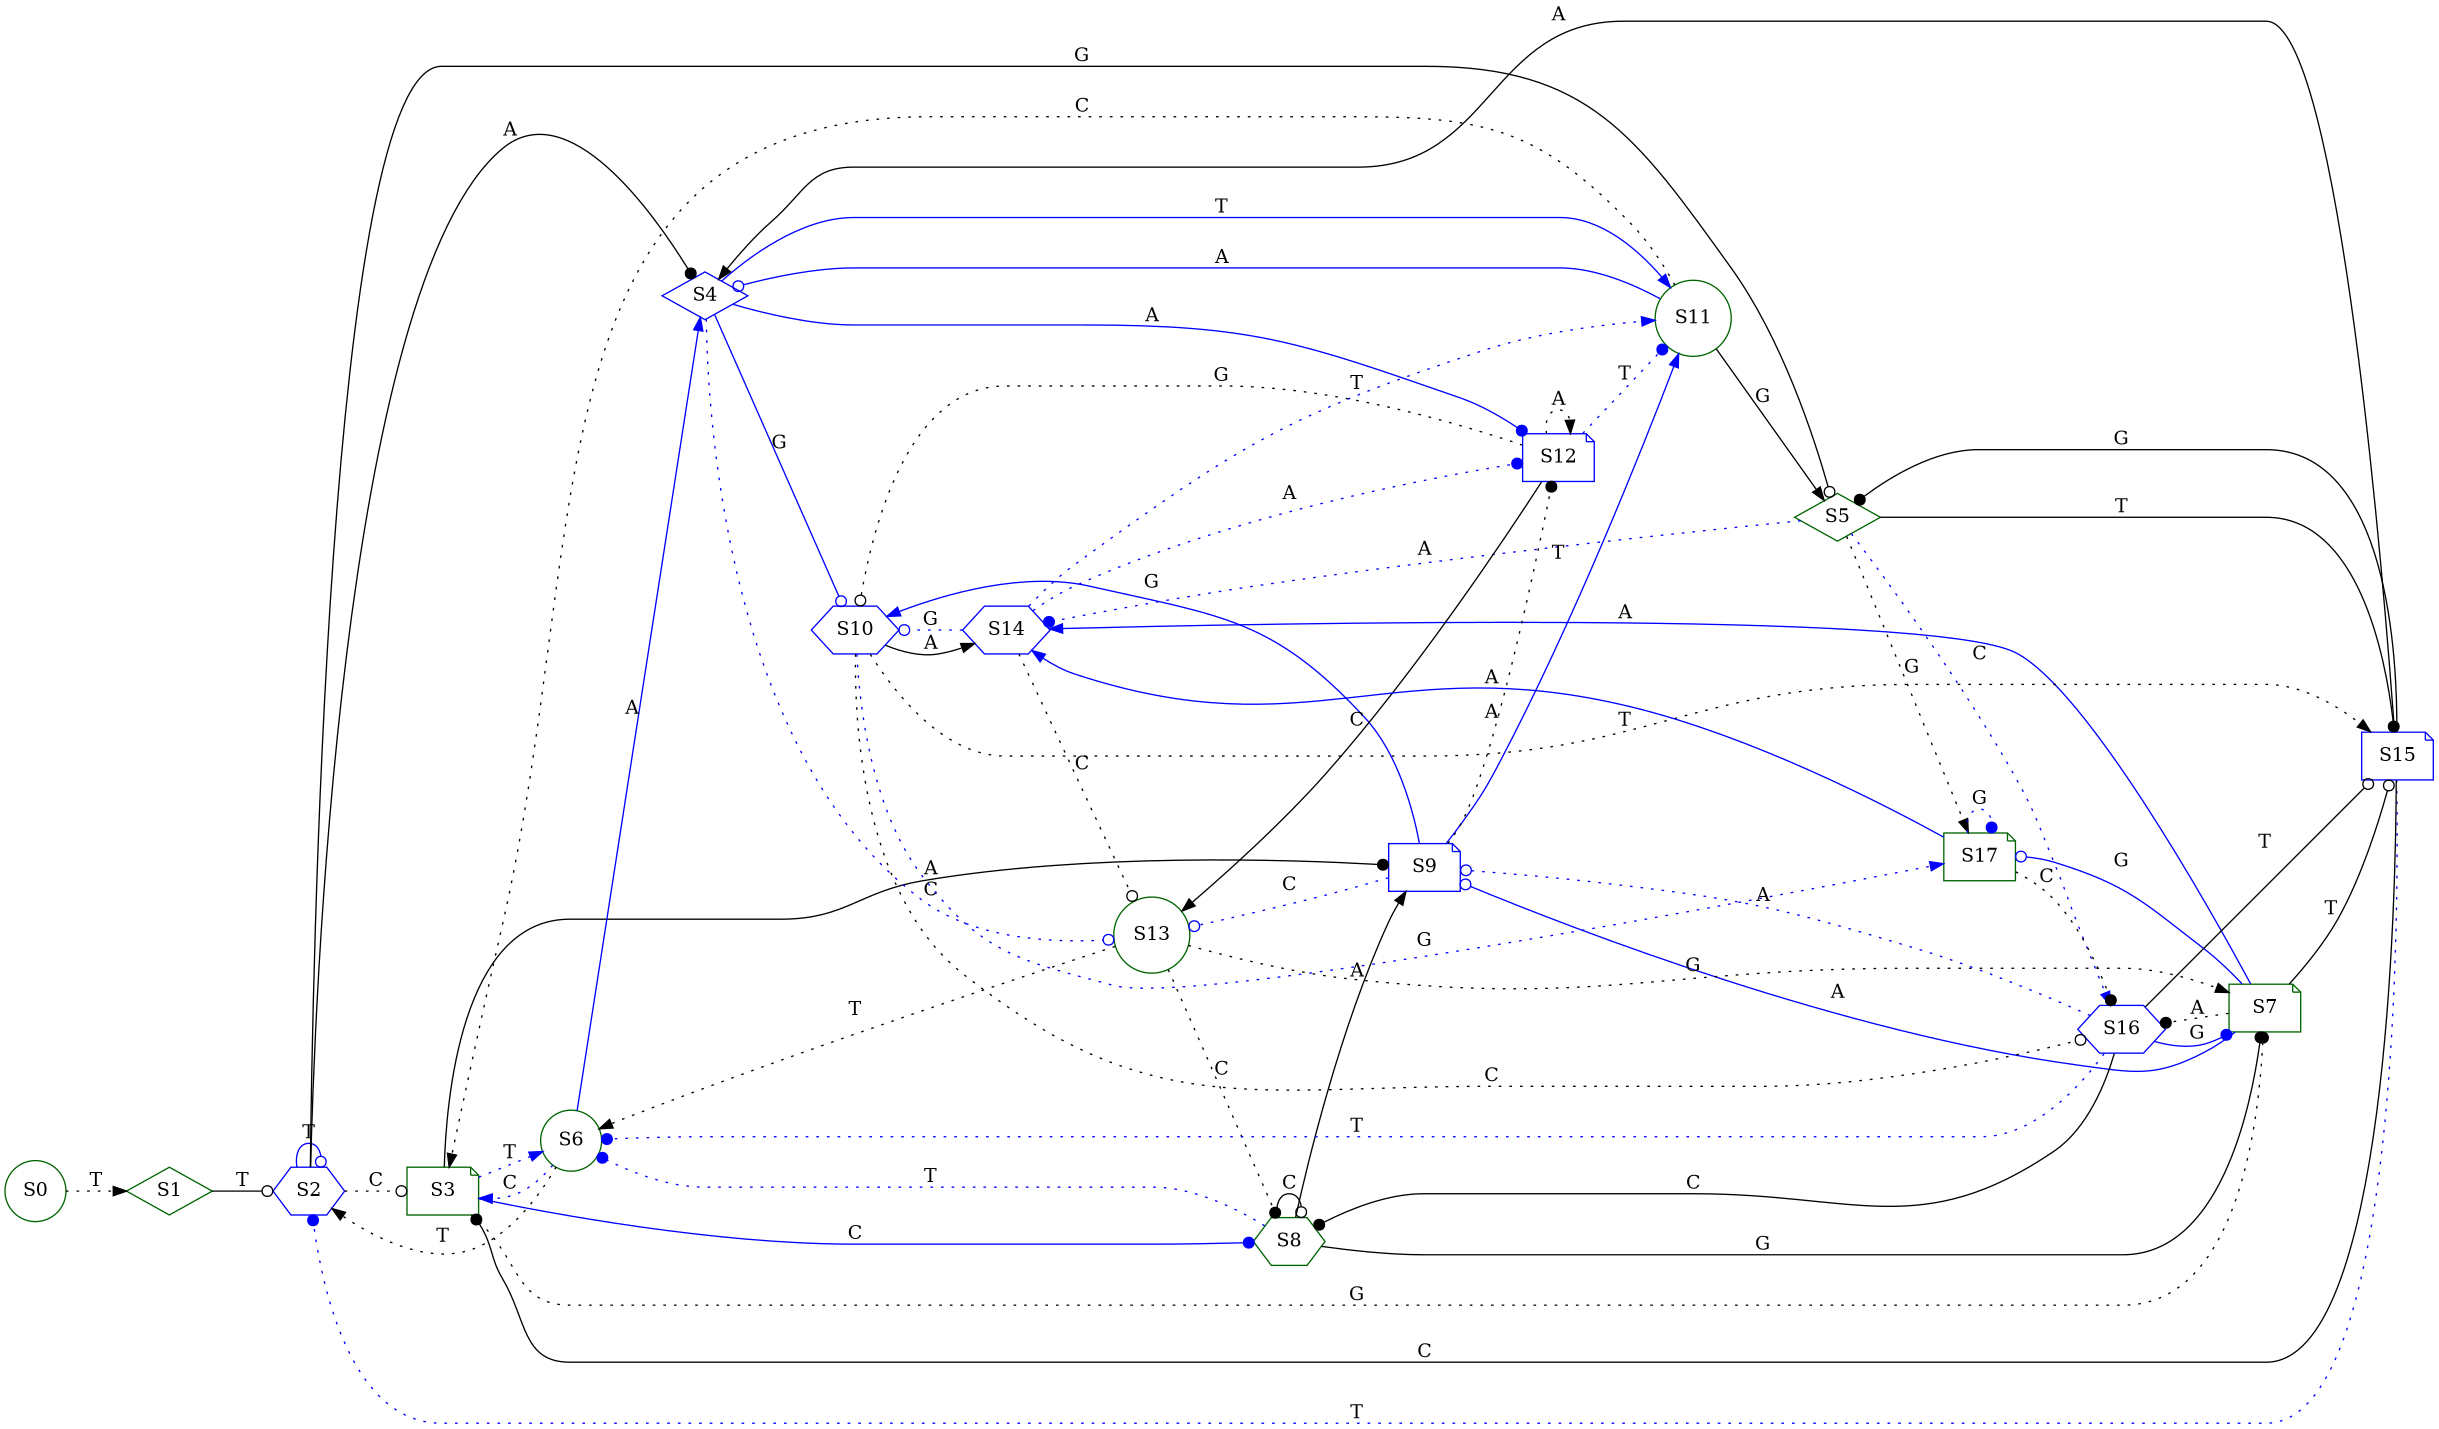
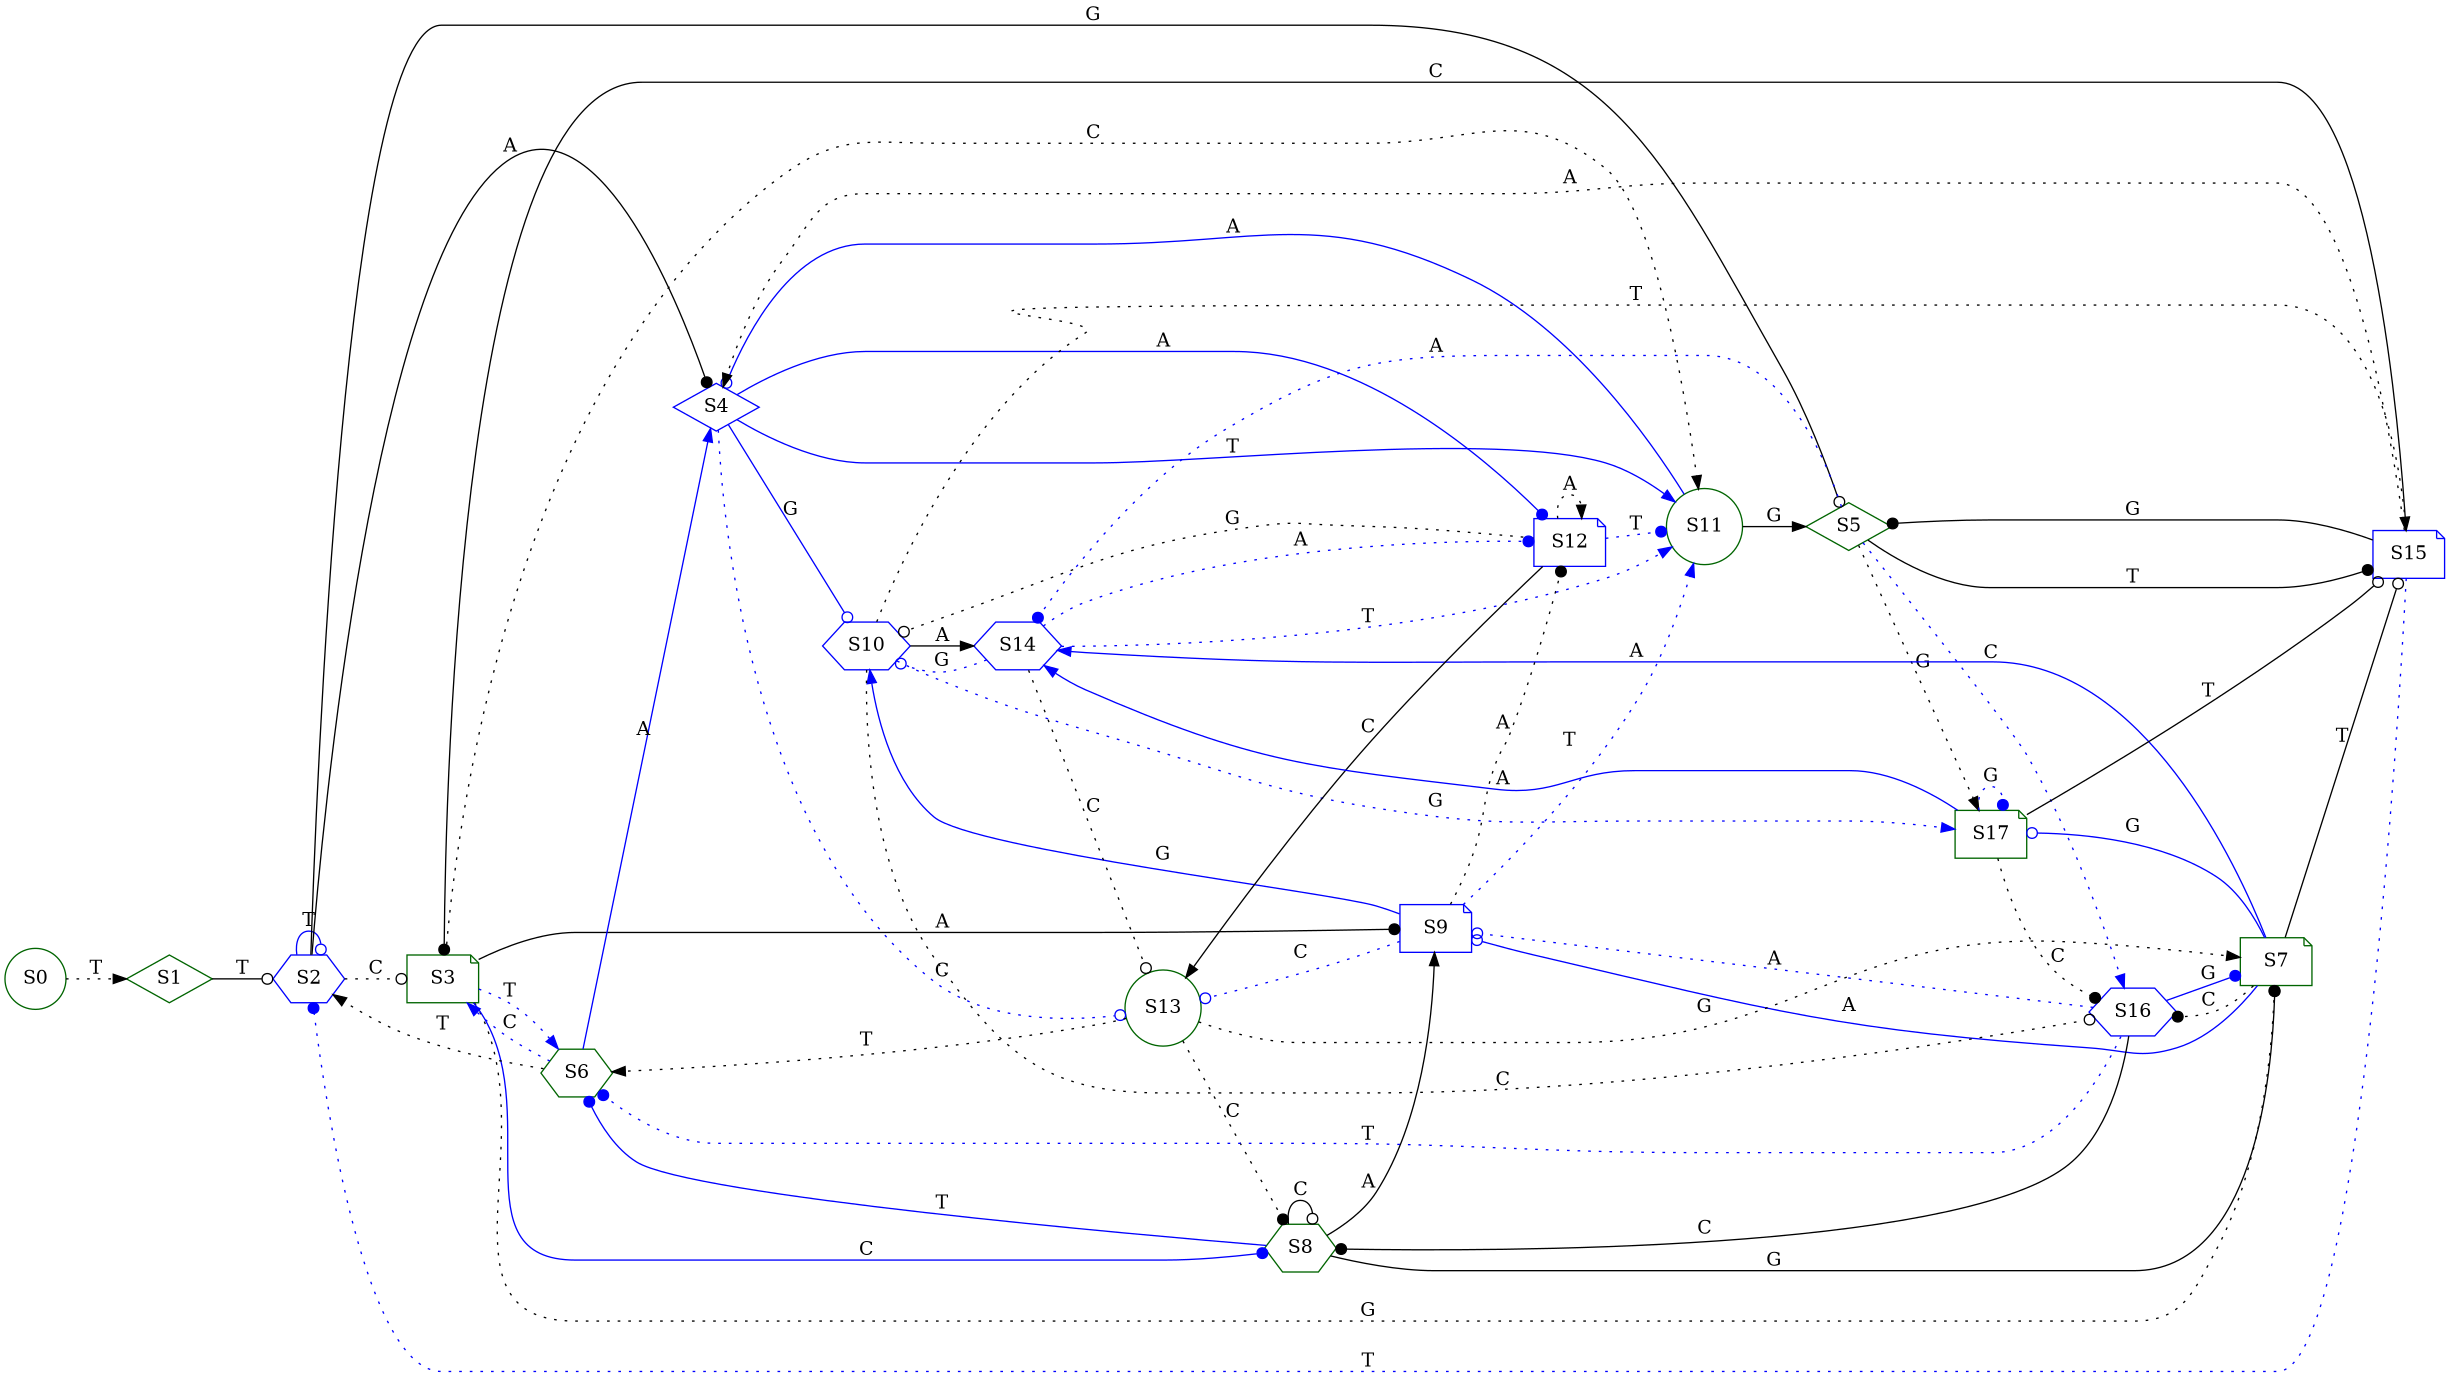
(1818, 21) -> (1643, 185)
(721, 178) -> (921, 143)
(1573, 611) -> (1599, 755)
(2255, 897) -> (2204, 706)
(2197, 1009) -> (2208, 1001)
(571, 1141) -> (577, 1073)
(938, 1187) -> (914, 1211)
